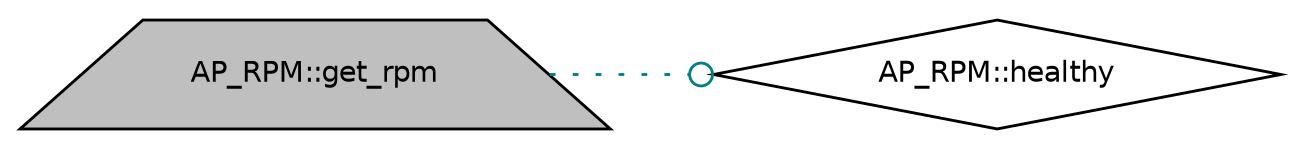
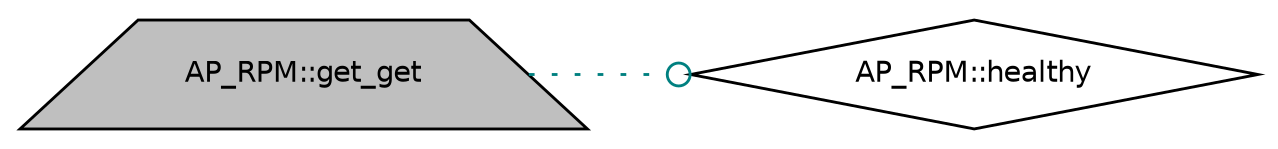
(315, 74) -> (304, 74)
